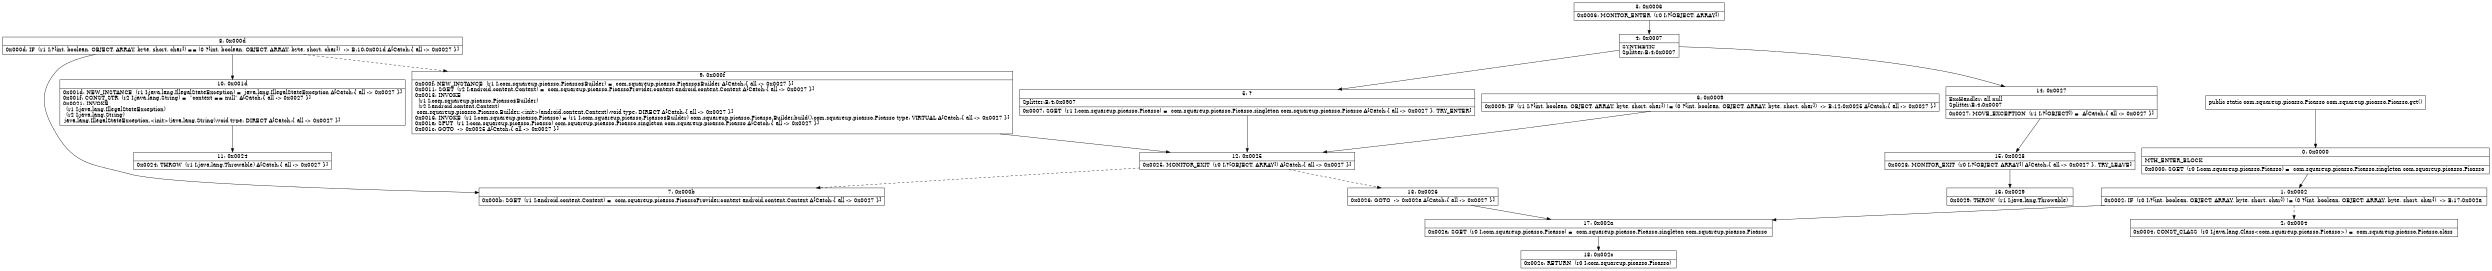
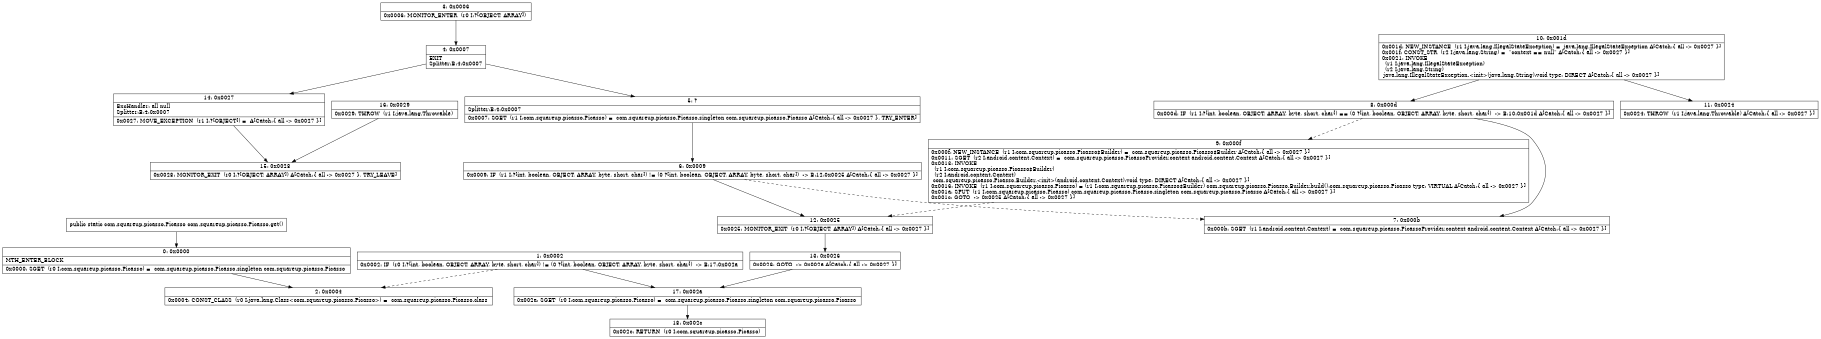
(1639, 47) -> (436, 58)
(233, 65) -> (1447, 90)
(1049, 102) -> (495, 110)
(1247, 132) -> (692, 141)
(1083, 143) -> (943, 209)
(2010, 177) -> (337, 139)
(980, 178) -> (983, 207)
(1333, 178) -> (825, 241)
(2305, 179) -> (260, 280)
